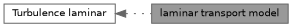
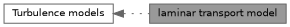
(60, 14) -> (59, 14)
